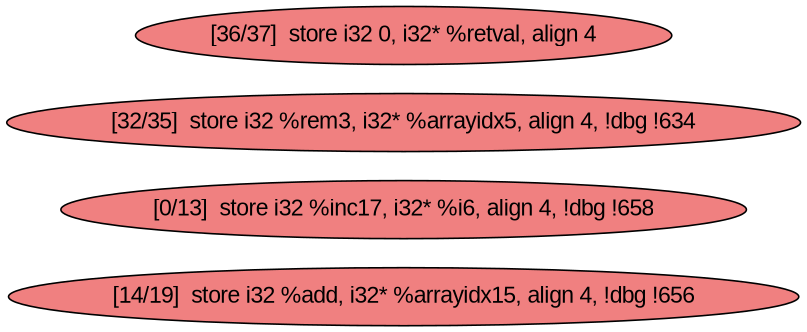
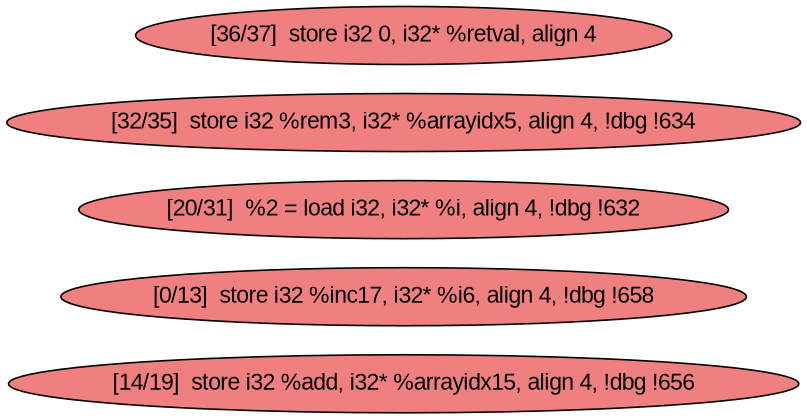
none -> (404, 210)
